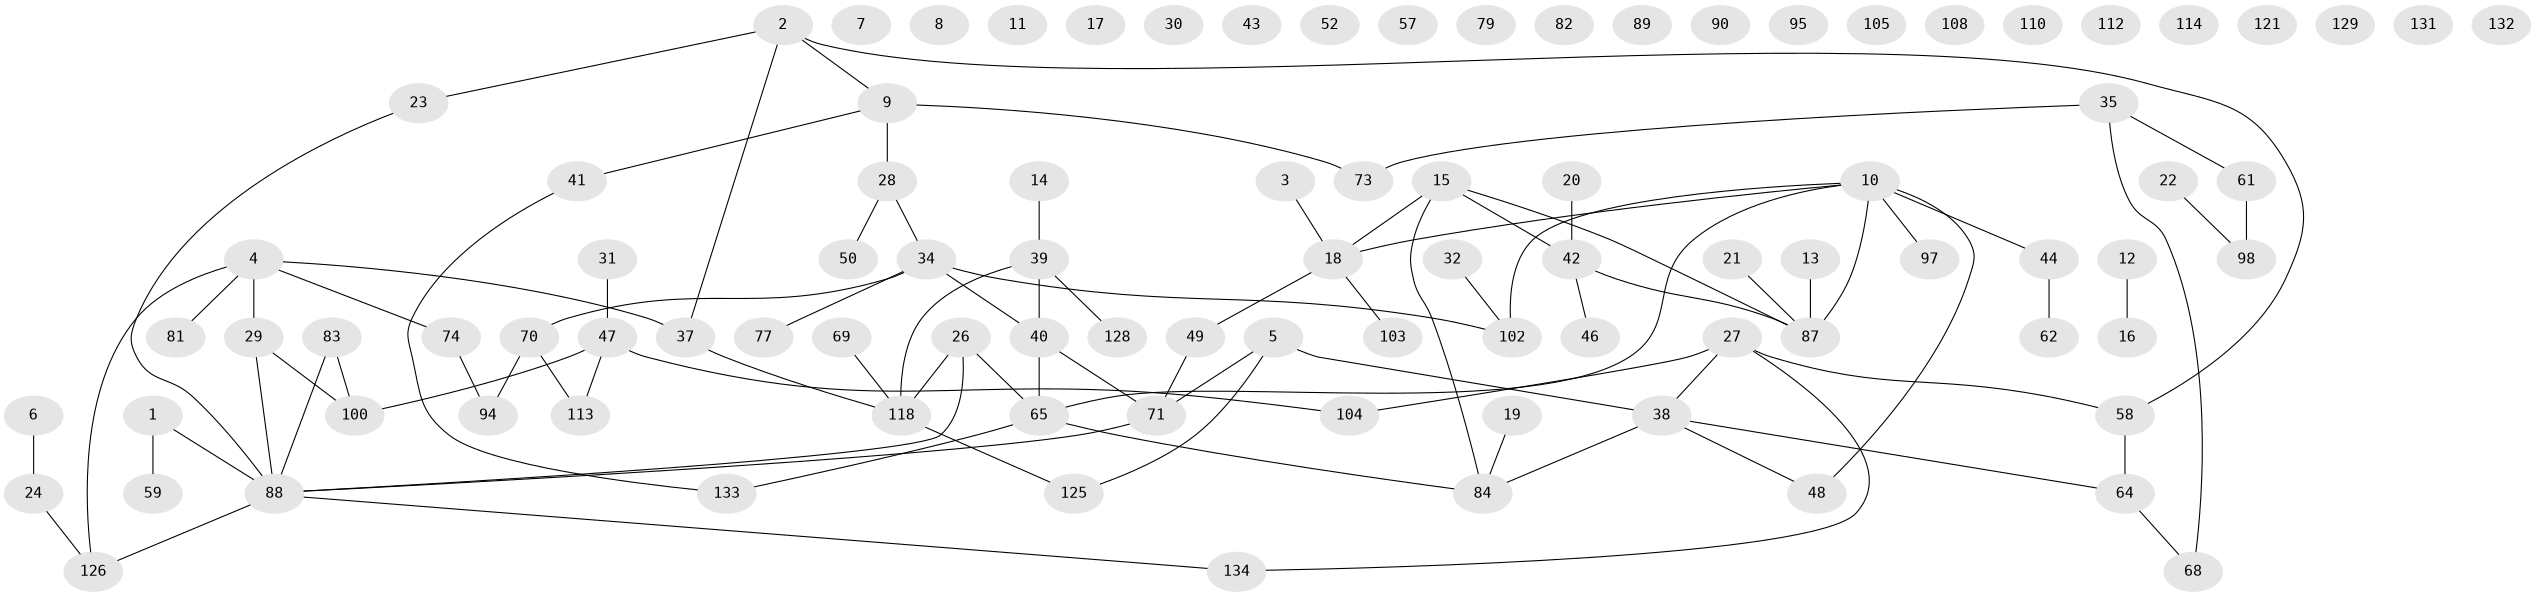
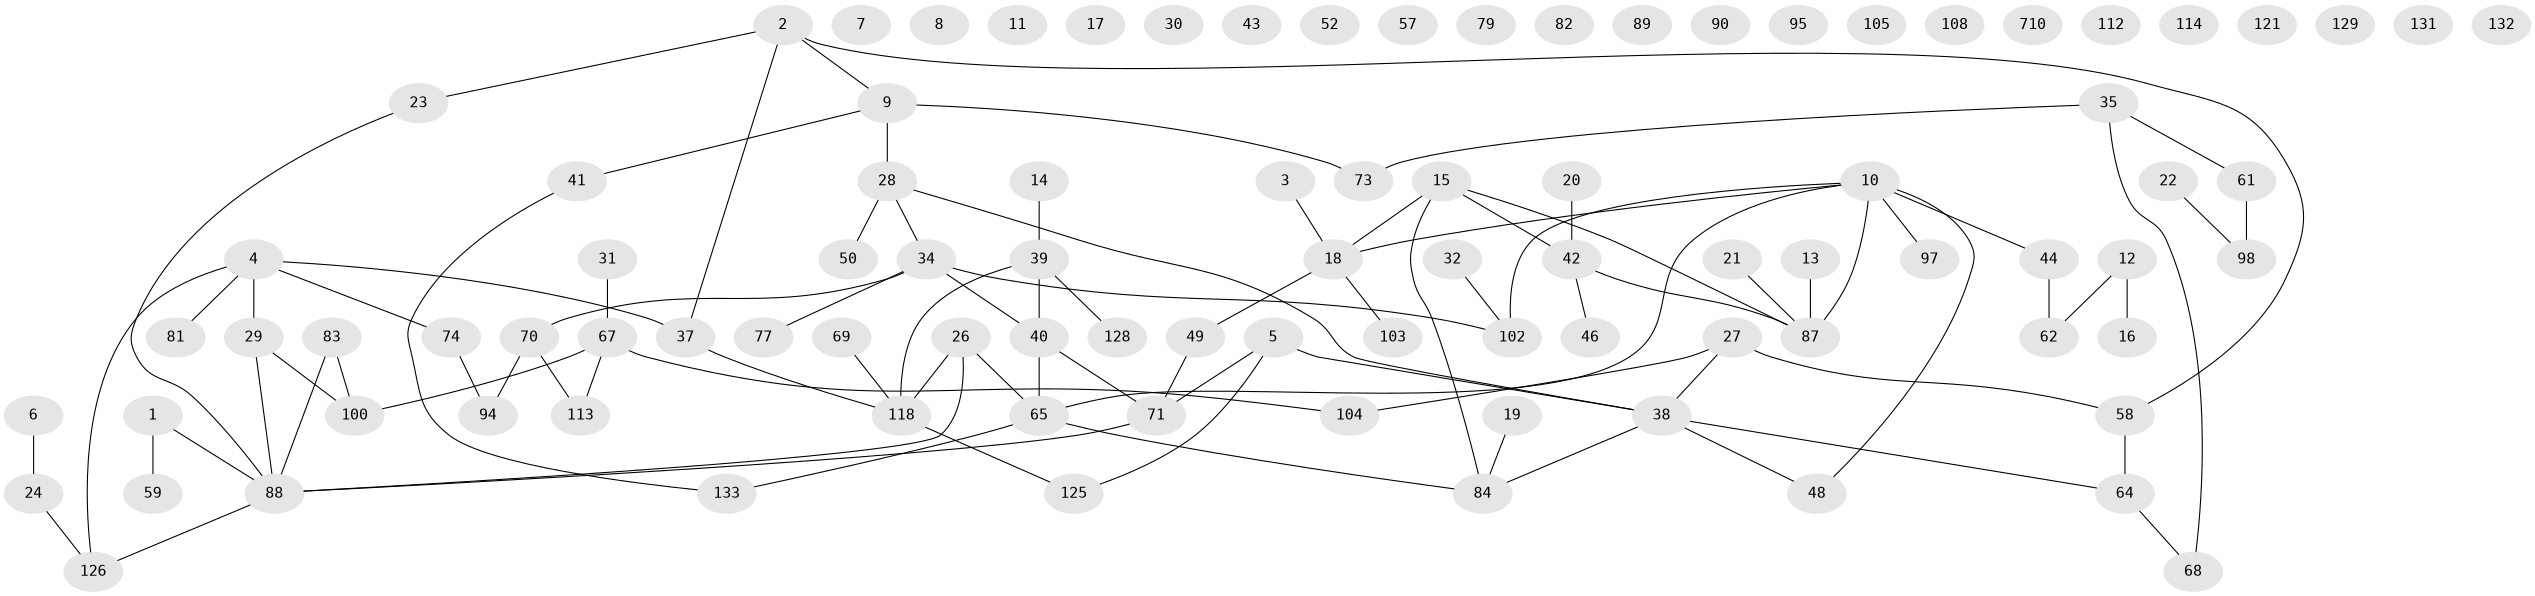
(2033, 25) -> (2033, 25)
none -> (1261, 291)
none -> (2088, 298)
(607, 338) -> (607, 338)
(1237, 572) -> none
